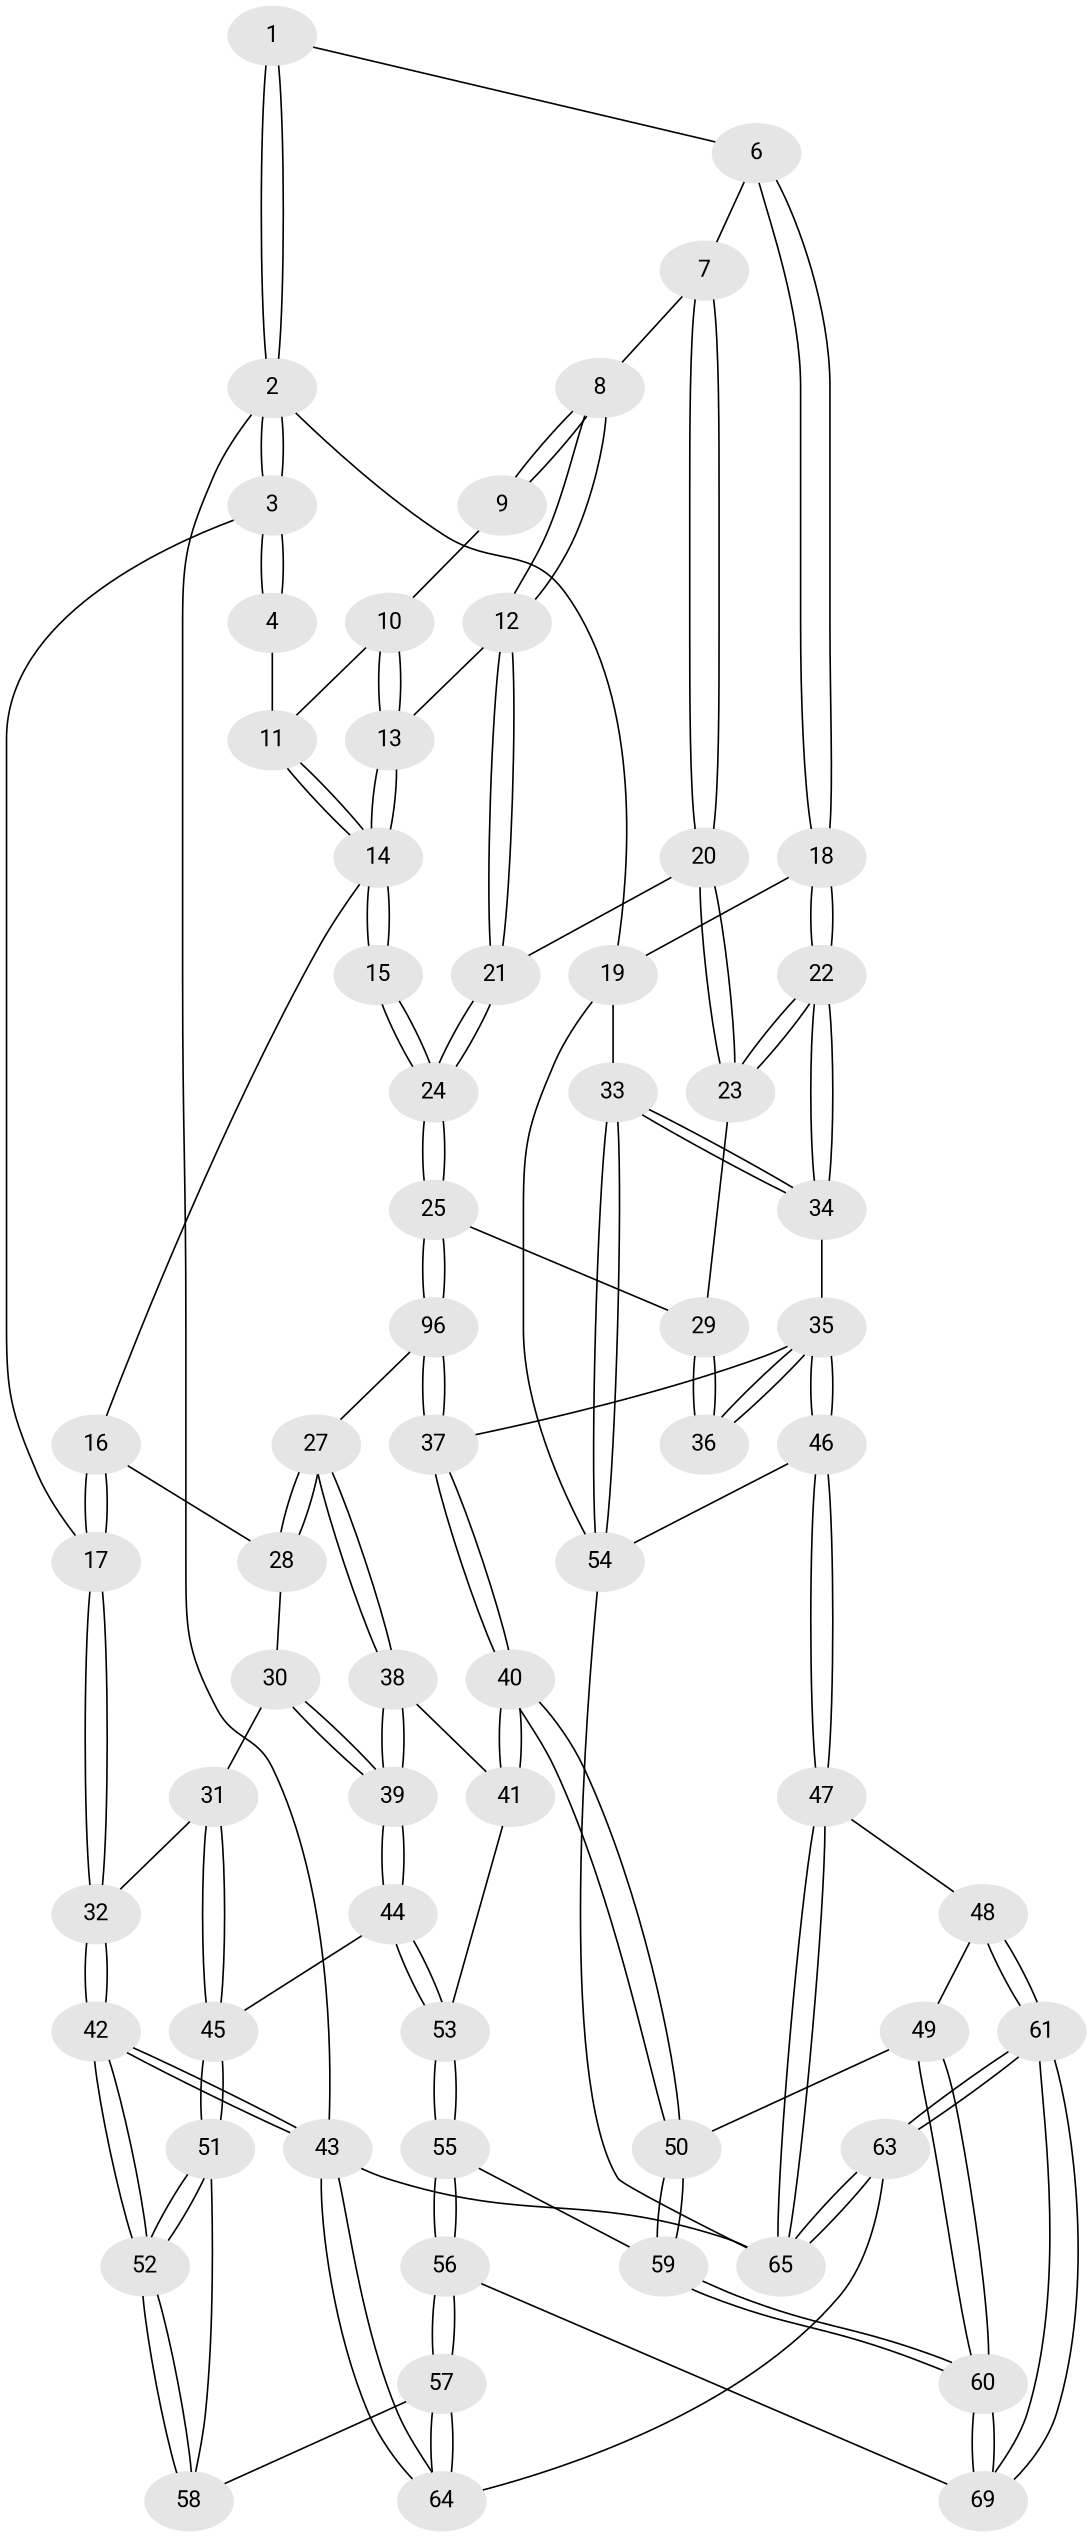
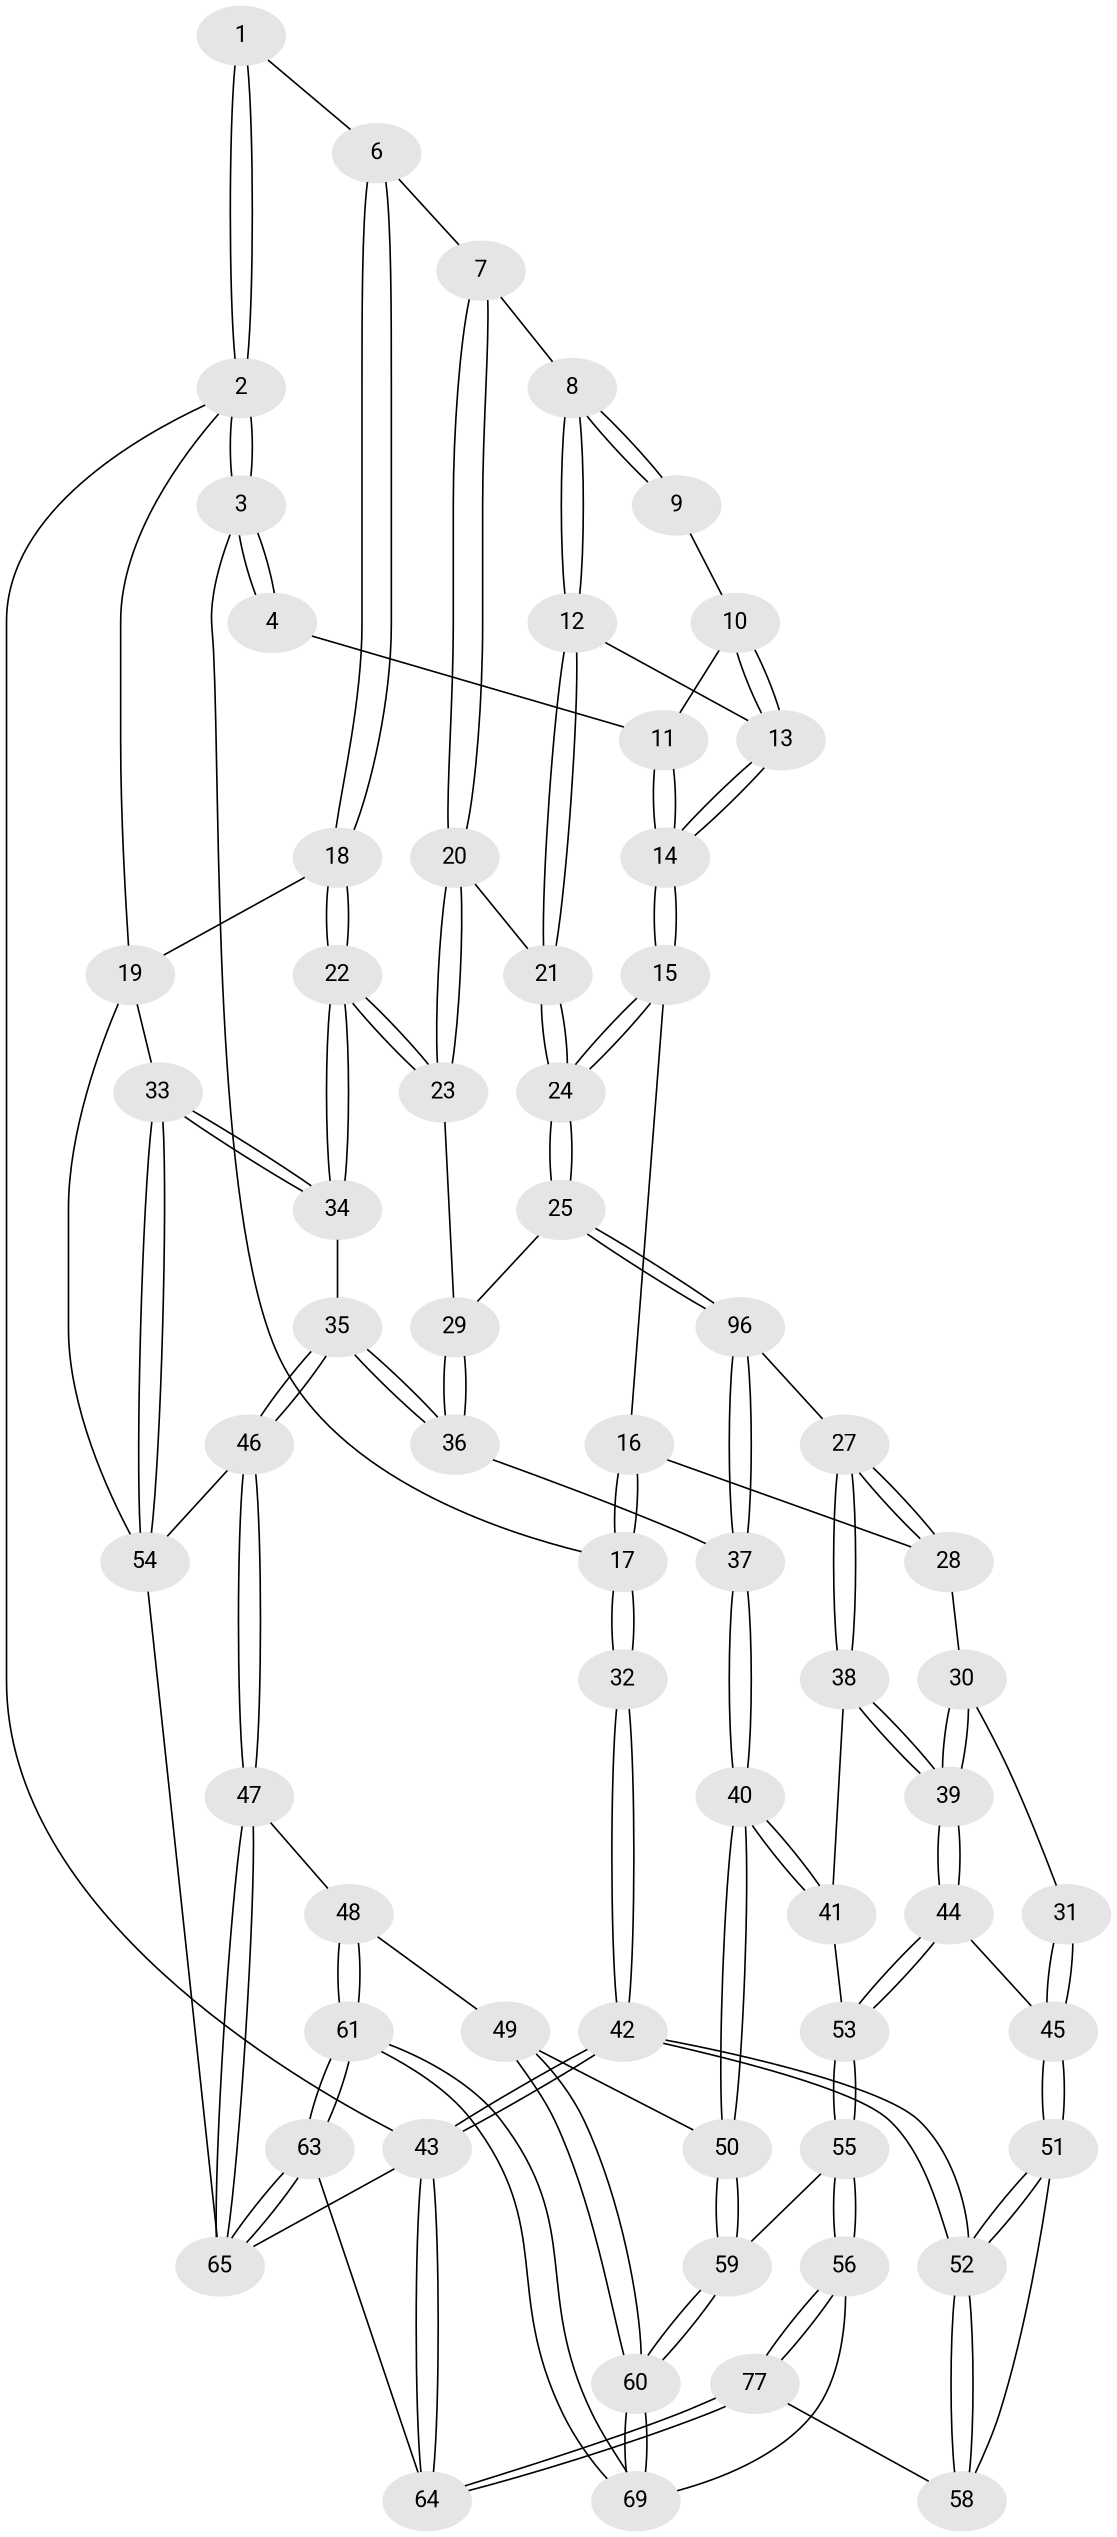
(220, 1144) -> (647, 1210)
(633, 1397) -> (600, 1500)
(155, 1855) -> none
(442, 2384) -> (755, 2384)
